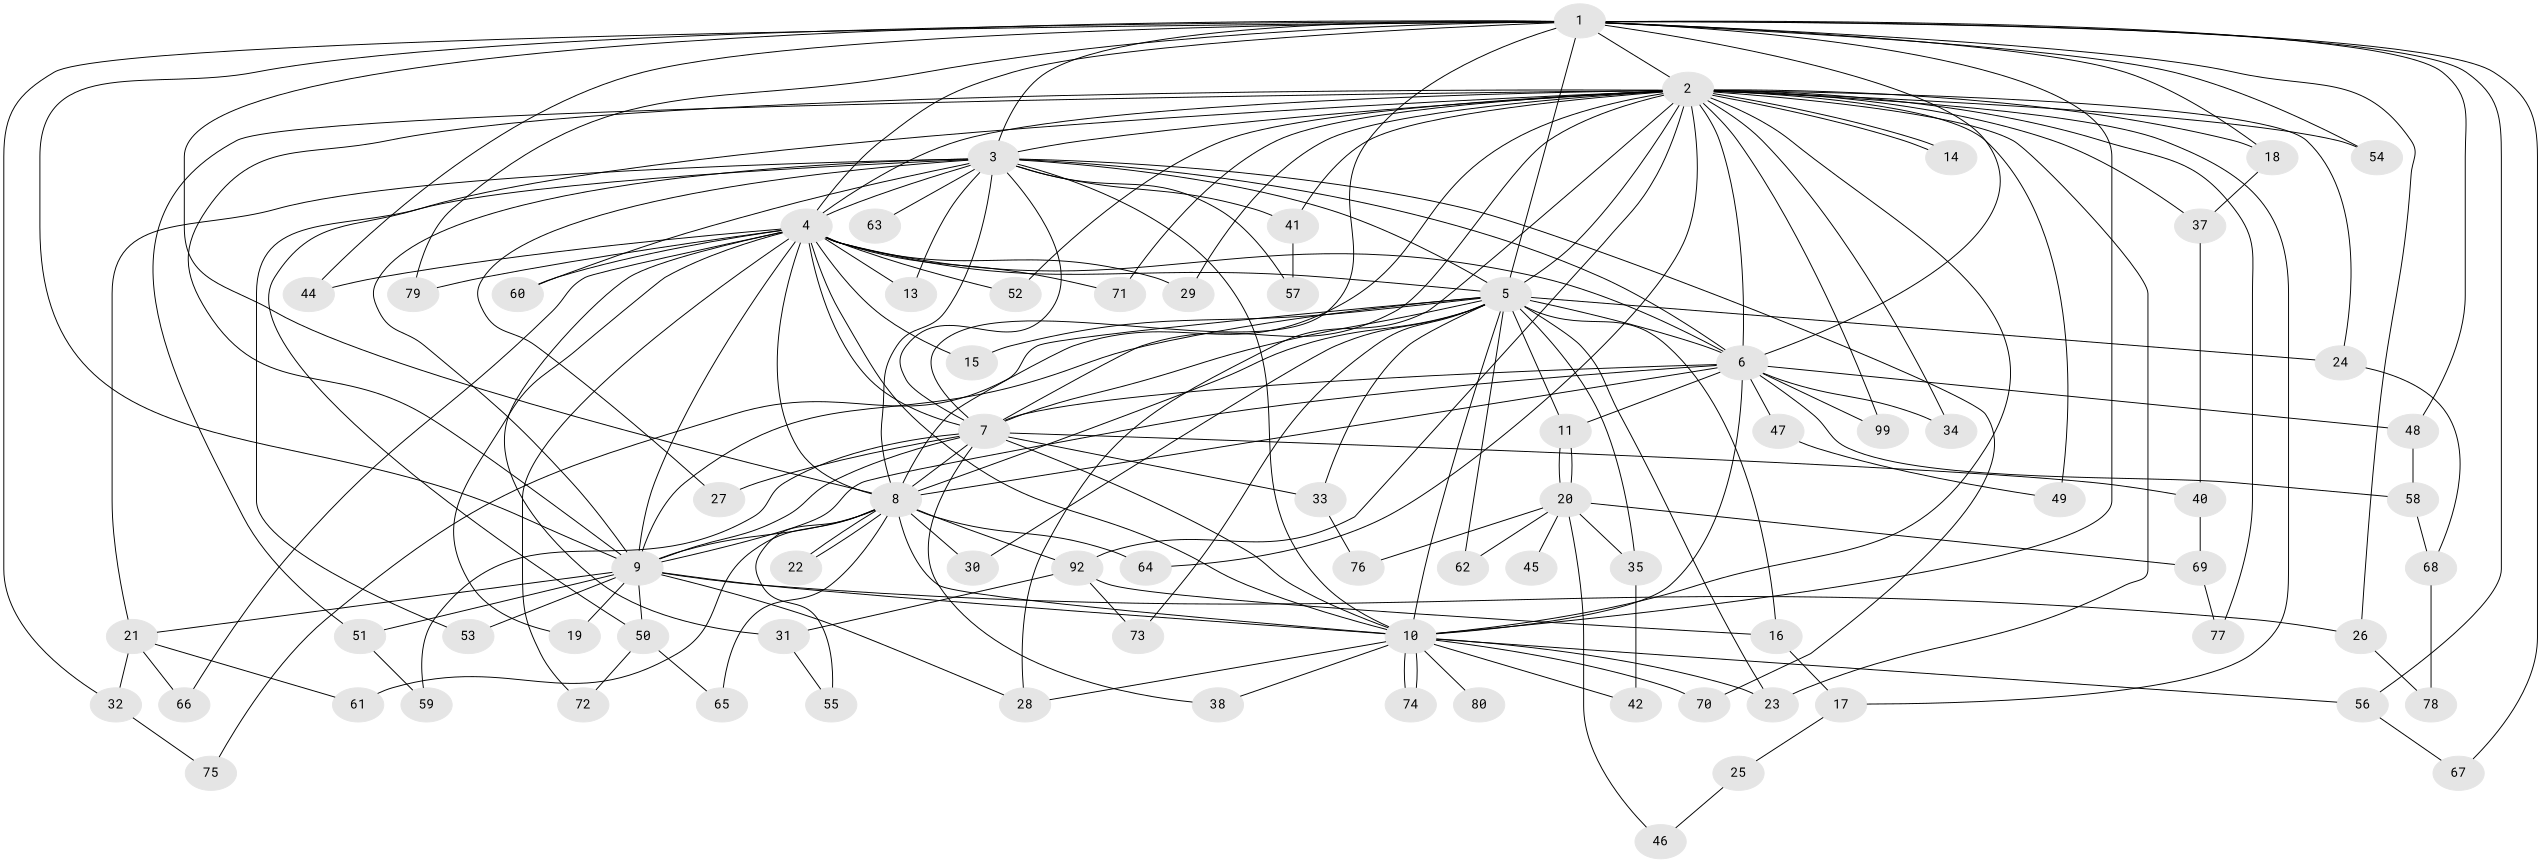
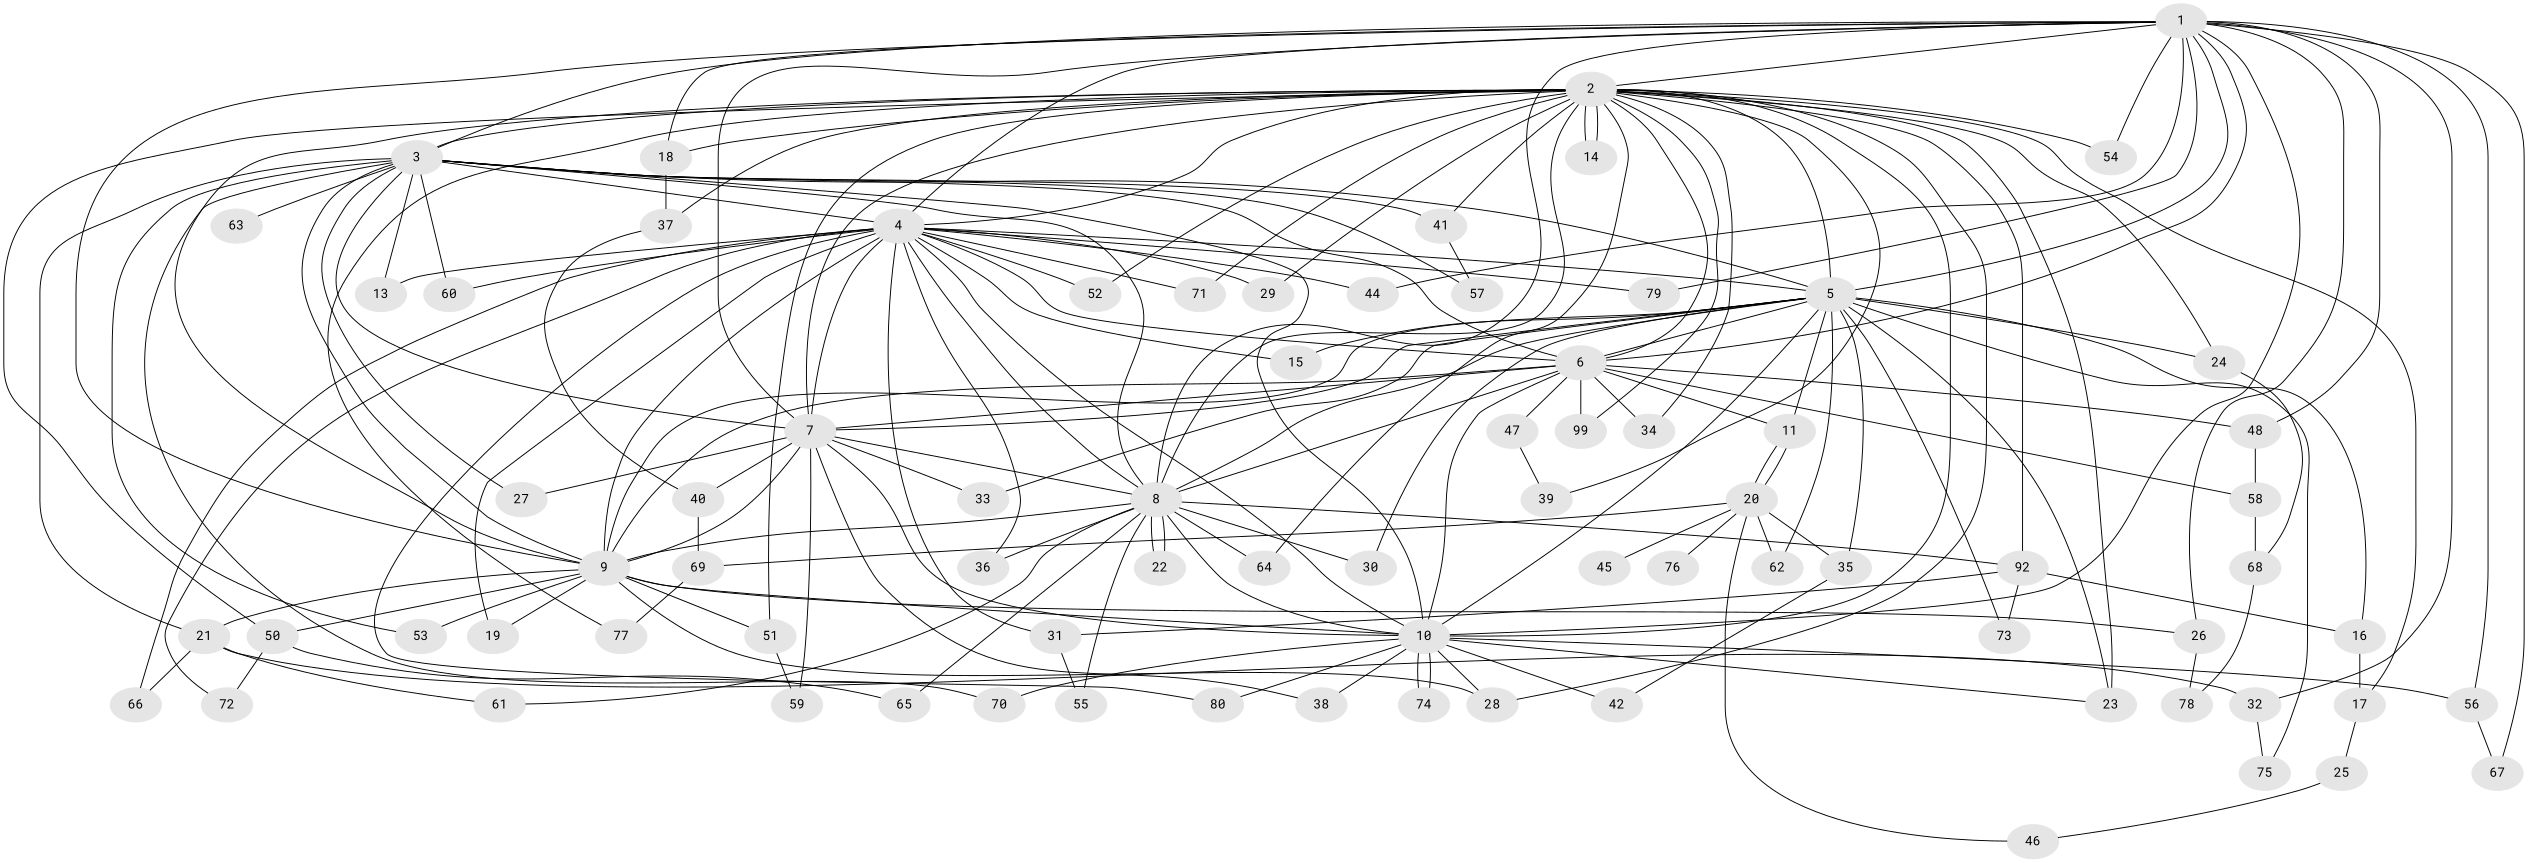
(2060, 500) -> (1547, 500)
(1344, 541) -> none
none -> (983, 568)
none -> (443, 665)
